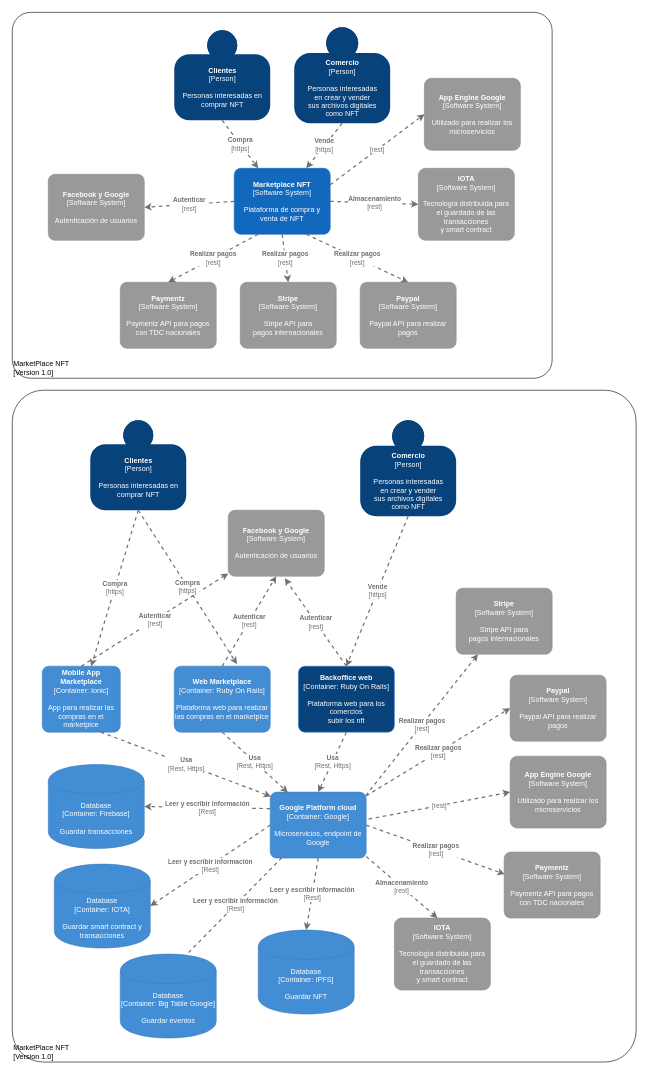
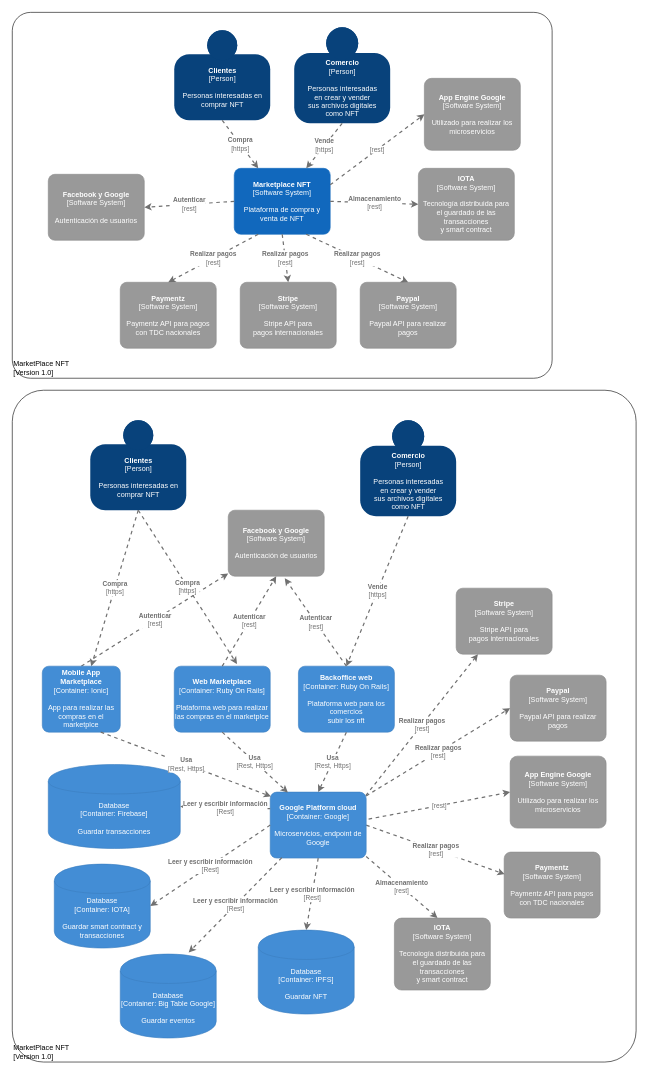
(347, 699) -> (347, 699)
(96, 807) -> (114, 807)
(192, 950) -> (194, 948)
